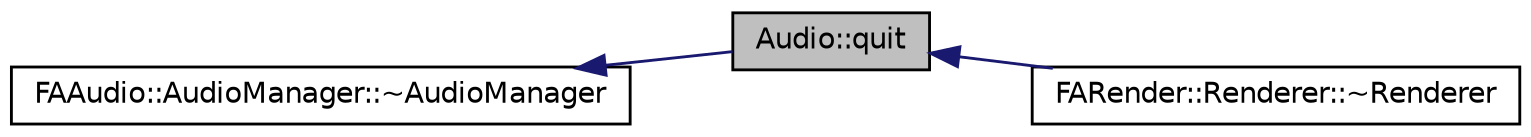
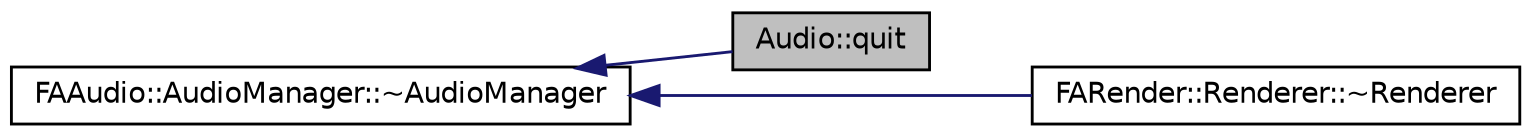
(1006, 63) -> (846, 96)
